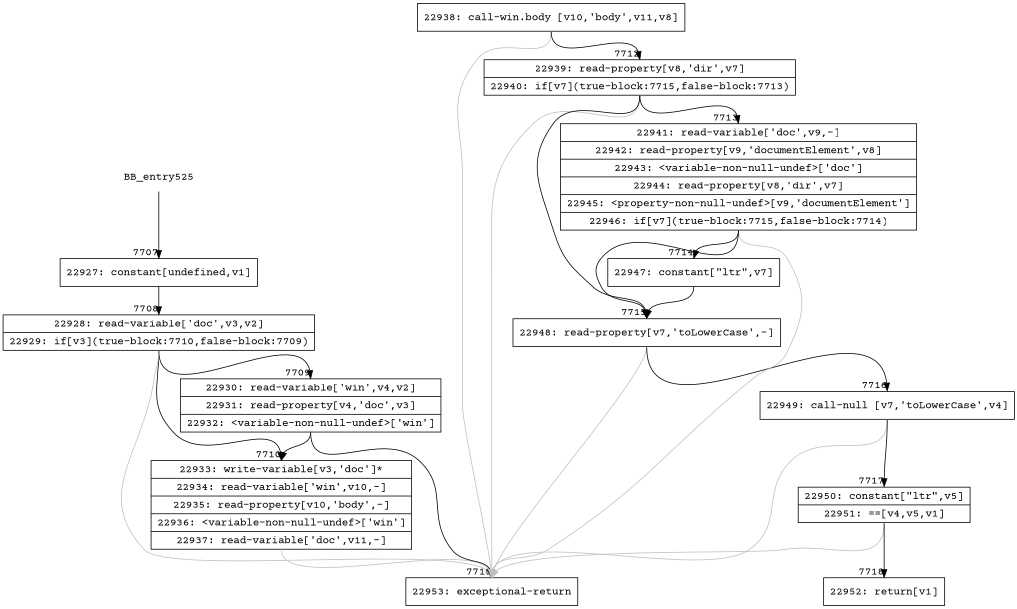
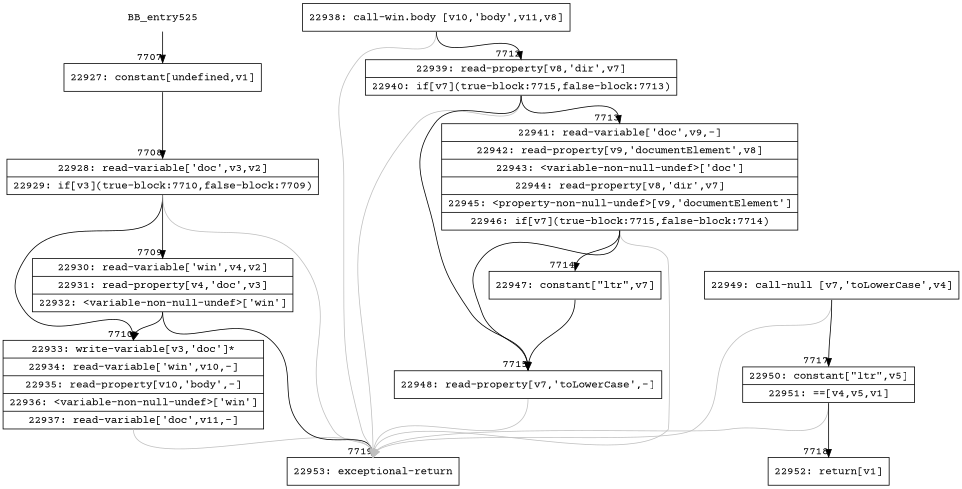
(750, 373) -> none
